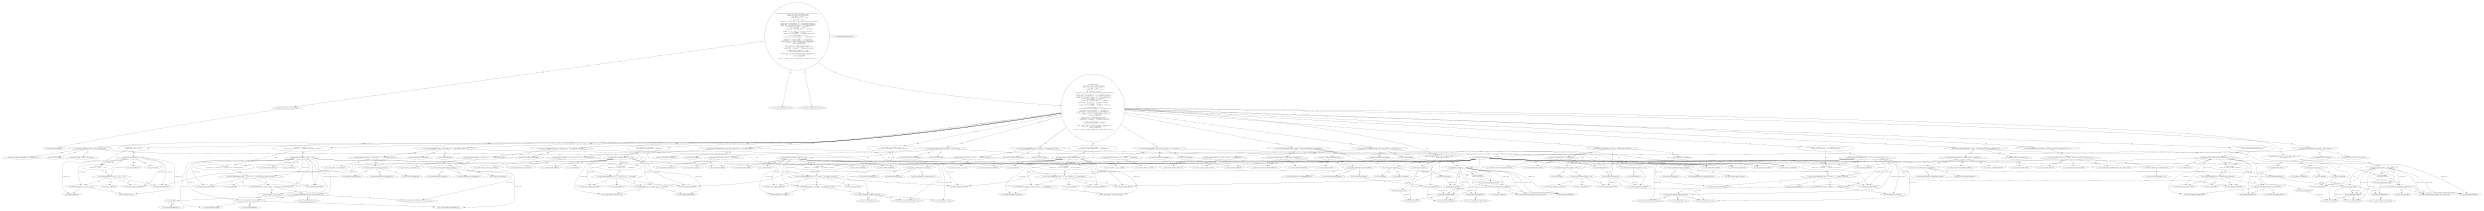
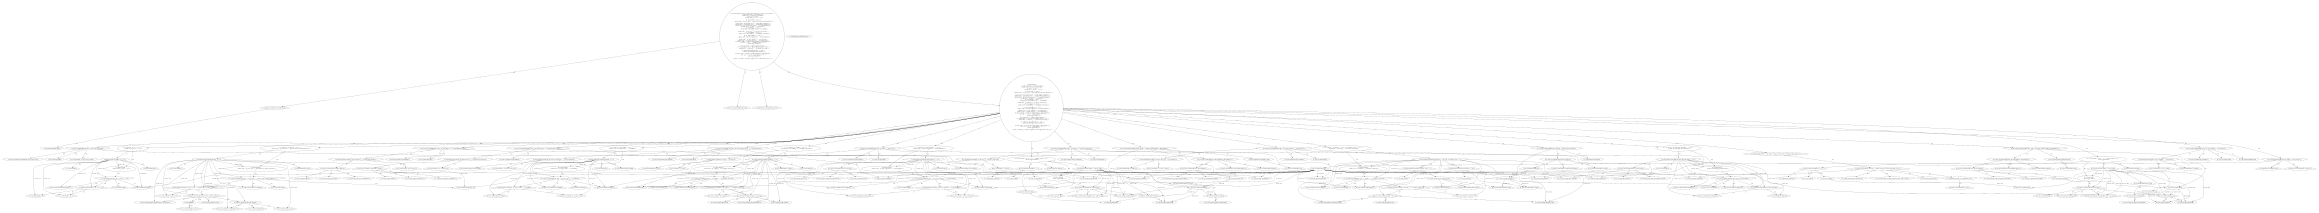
(1630, 162) -> (1502, 172)
(2275, 194) -> none
